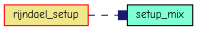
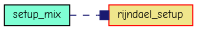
(102, 15) -> (84, 15)
